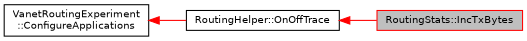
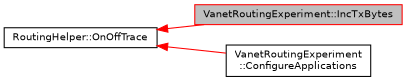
(173, 20) -> (197, 50)
(450, 20) -> (298, 15)
